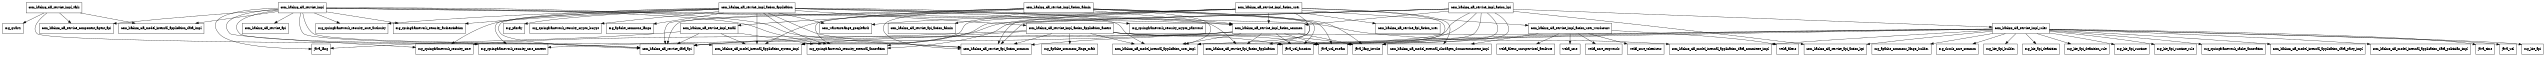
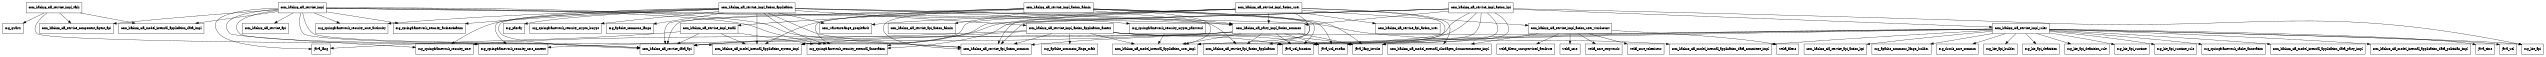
(972, 11) -> (1162, 38)
(1657, 27) -> (2017, 22)
(1269, 28) -> (1269, 28)
